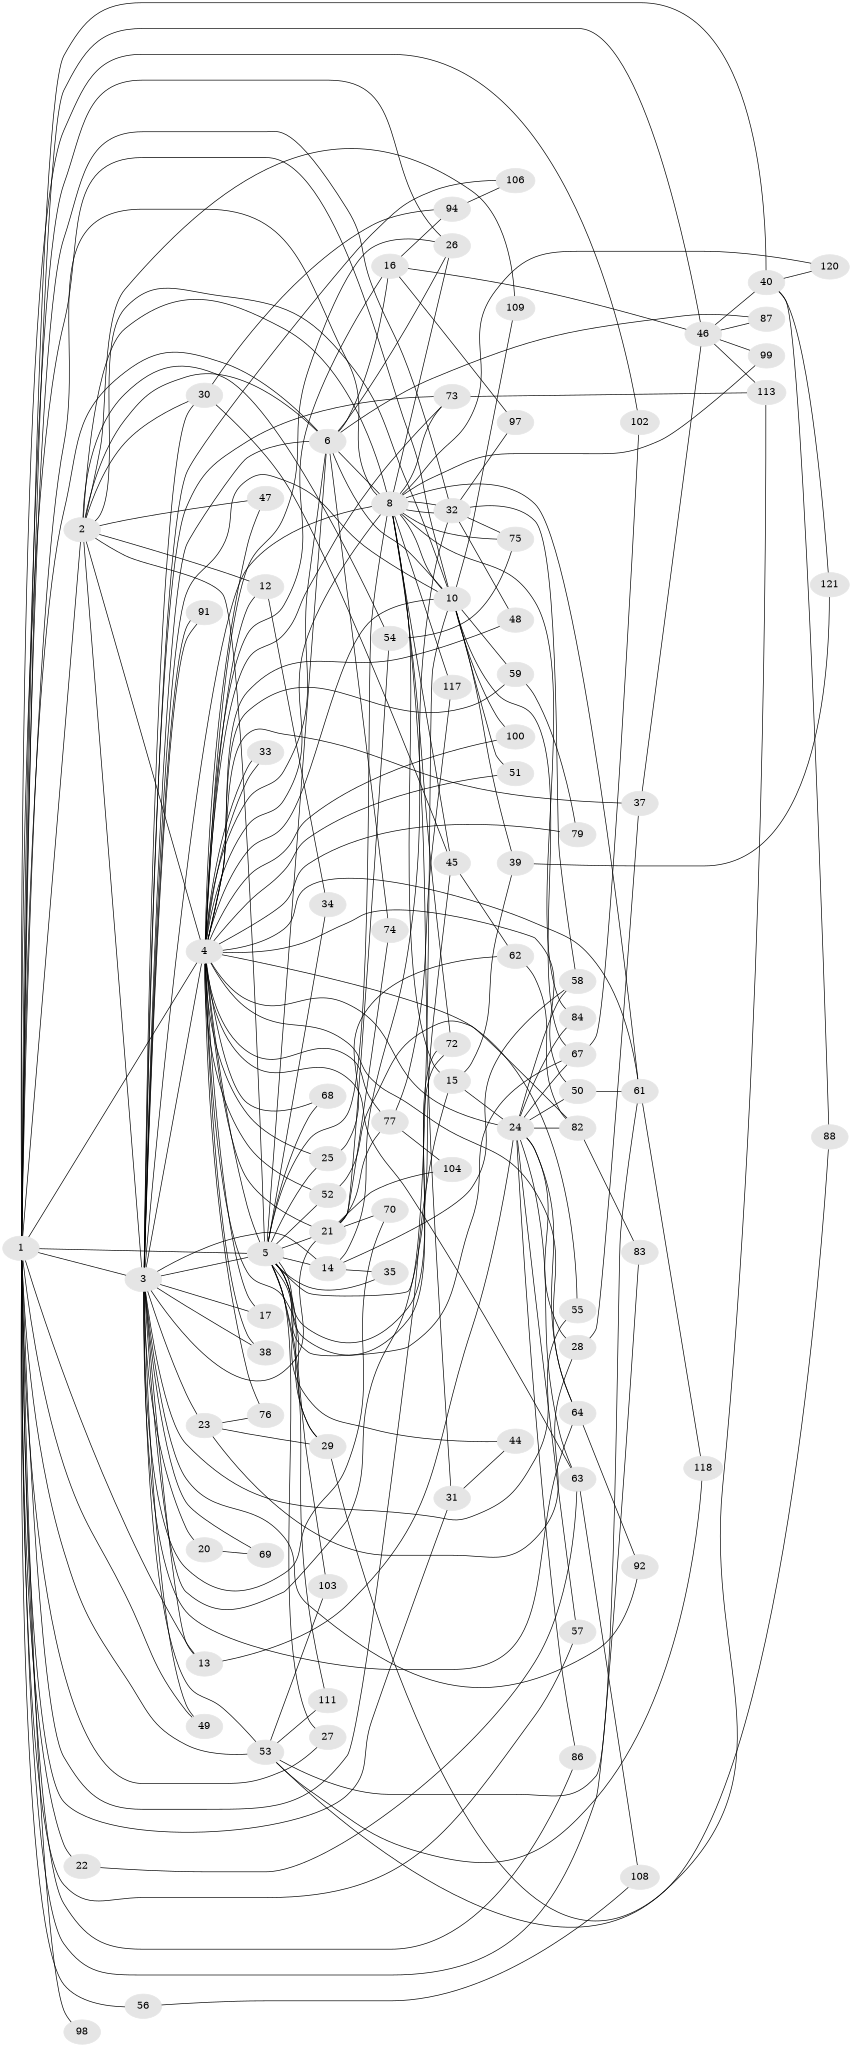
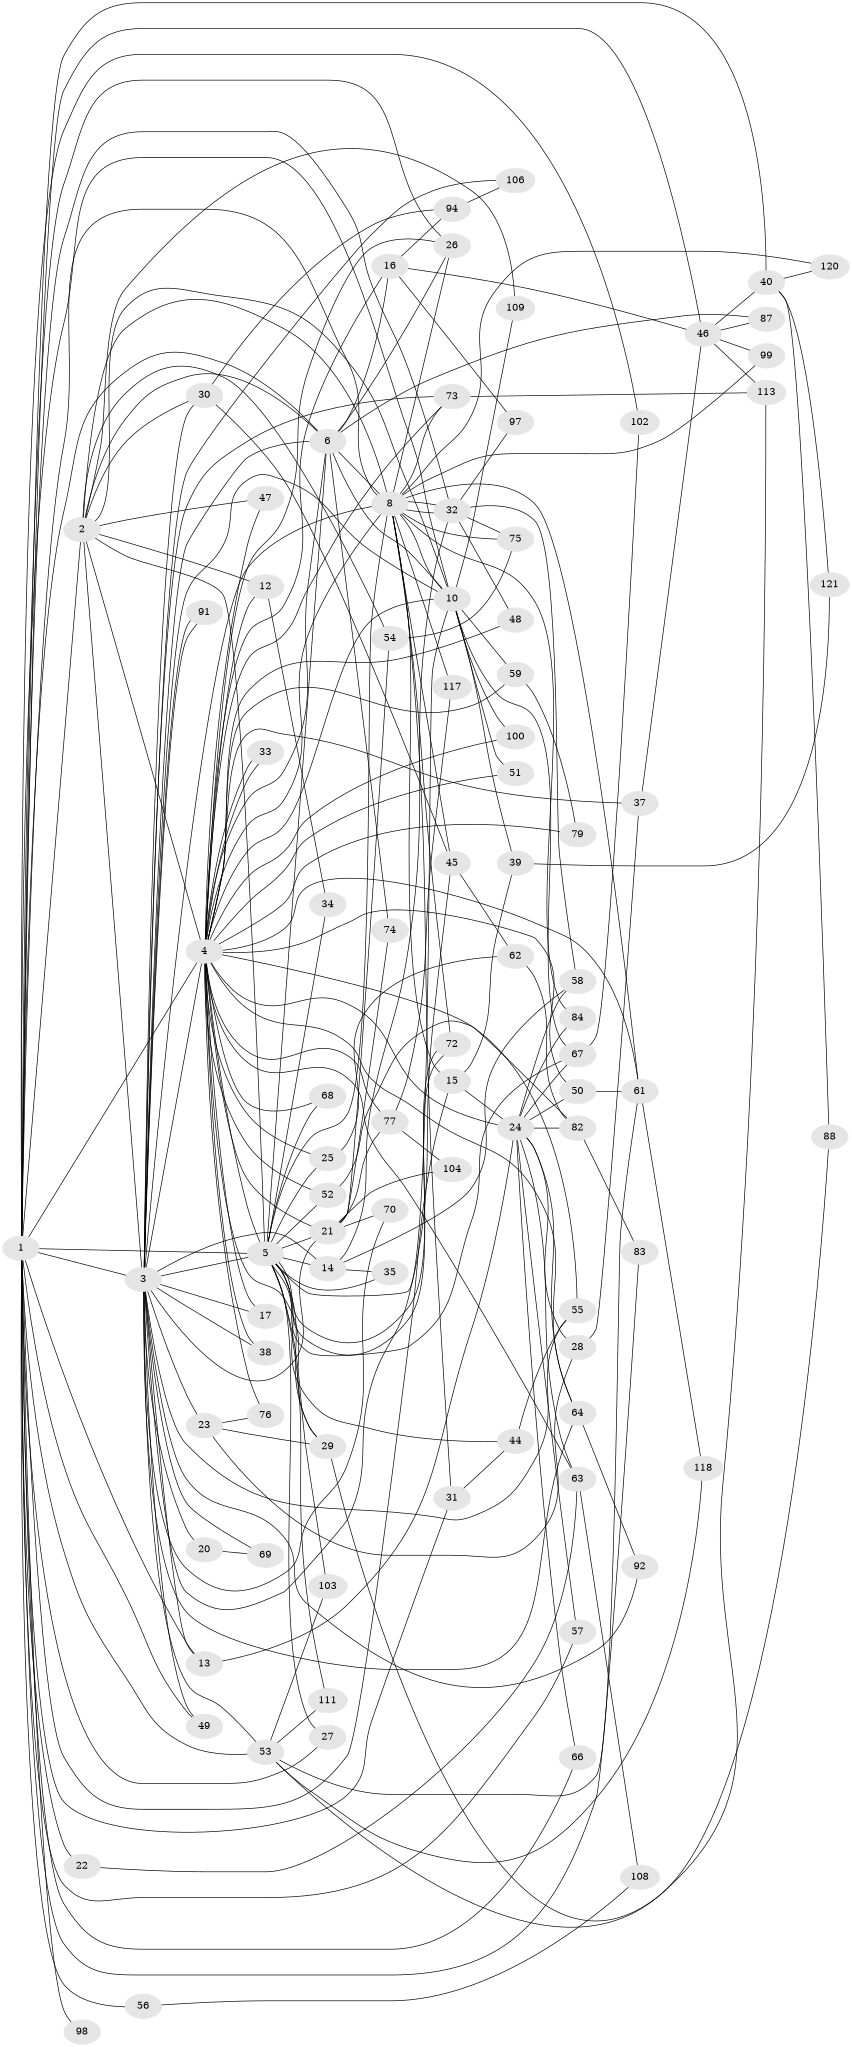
none -> (538, 1372)
(578, 1758) -> (578, 1758)
